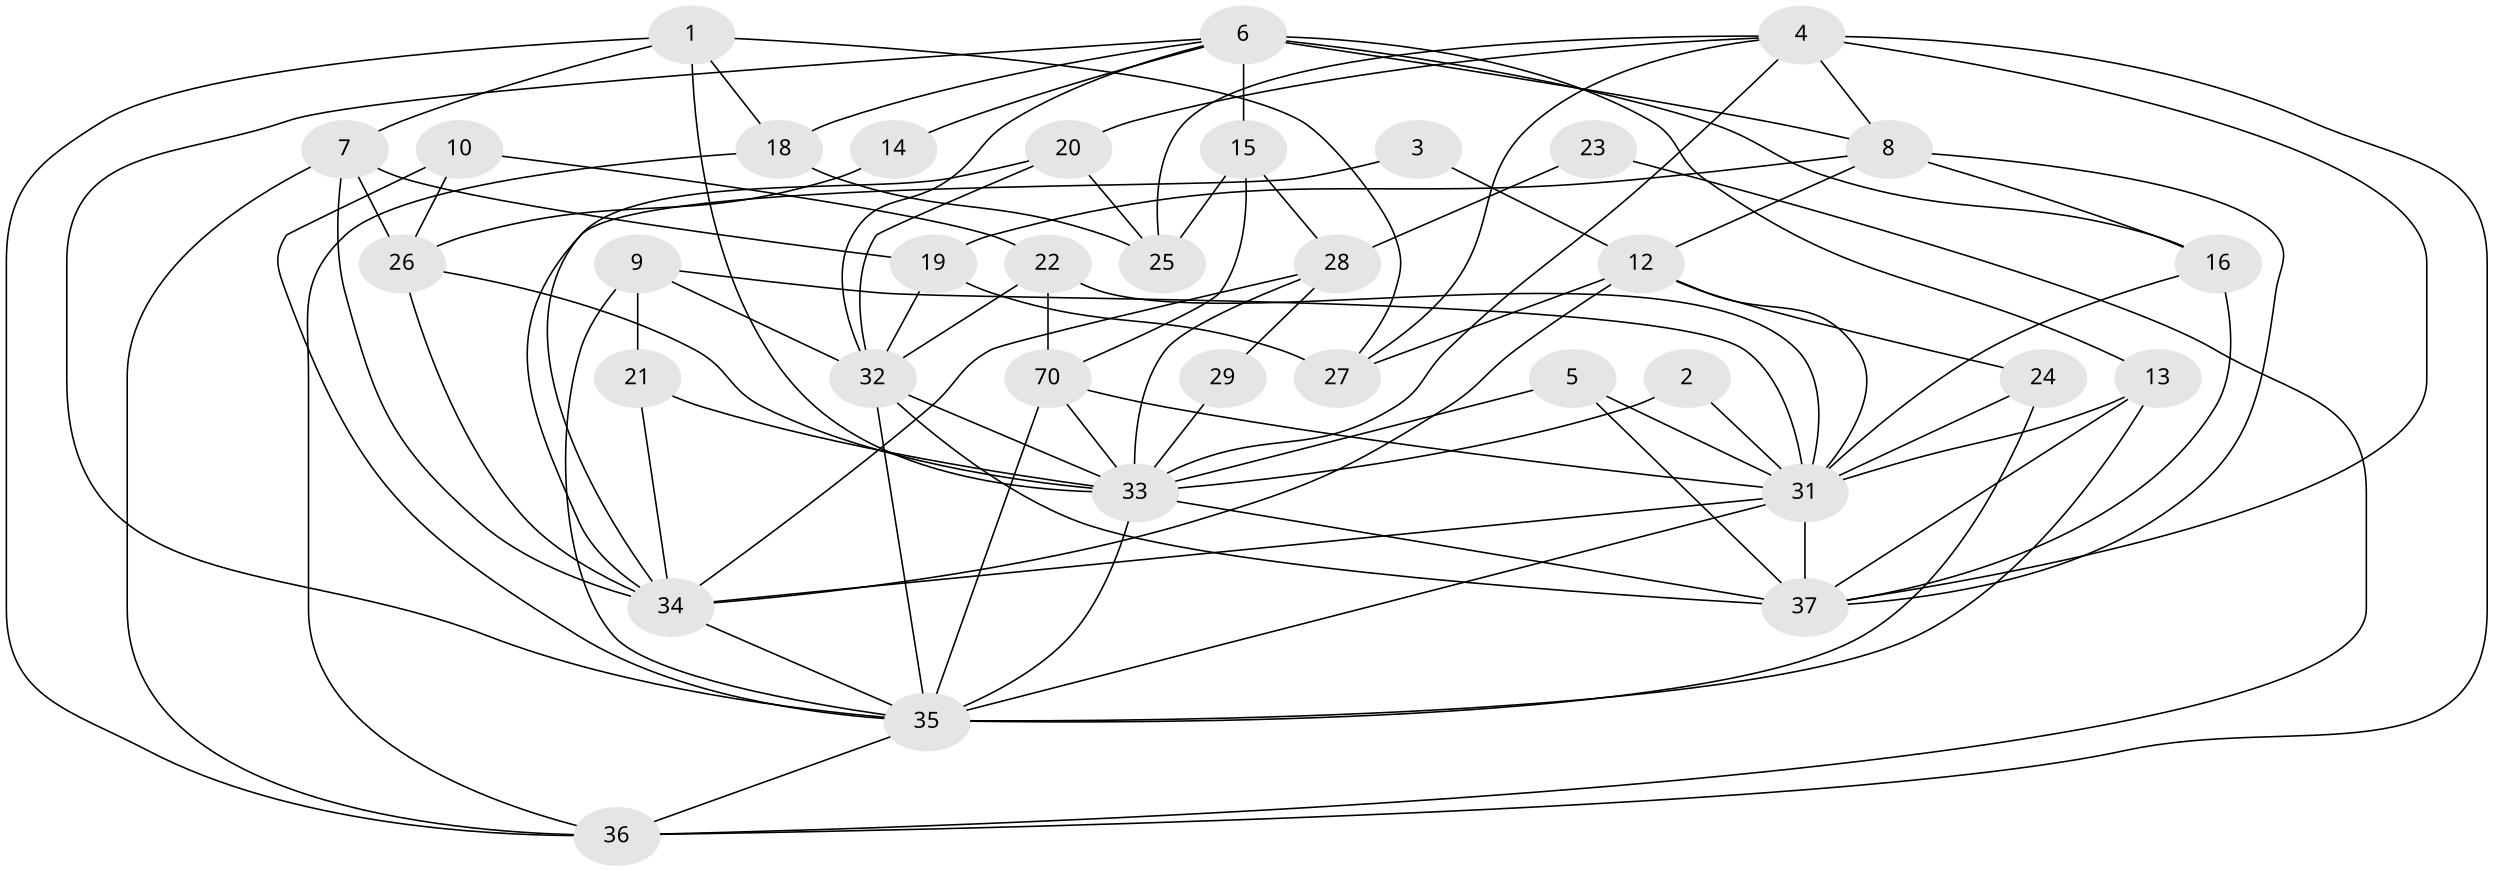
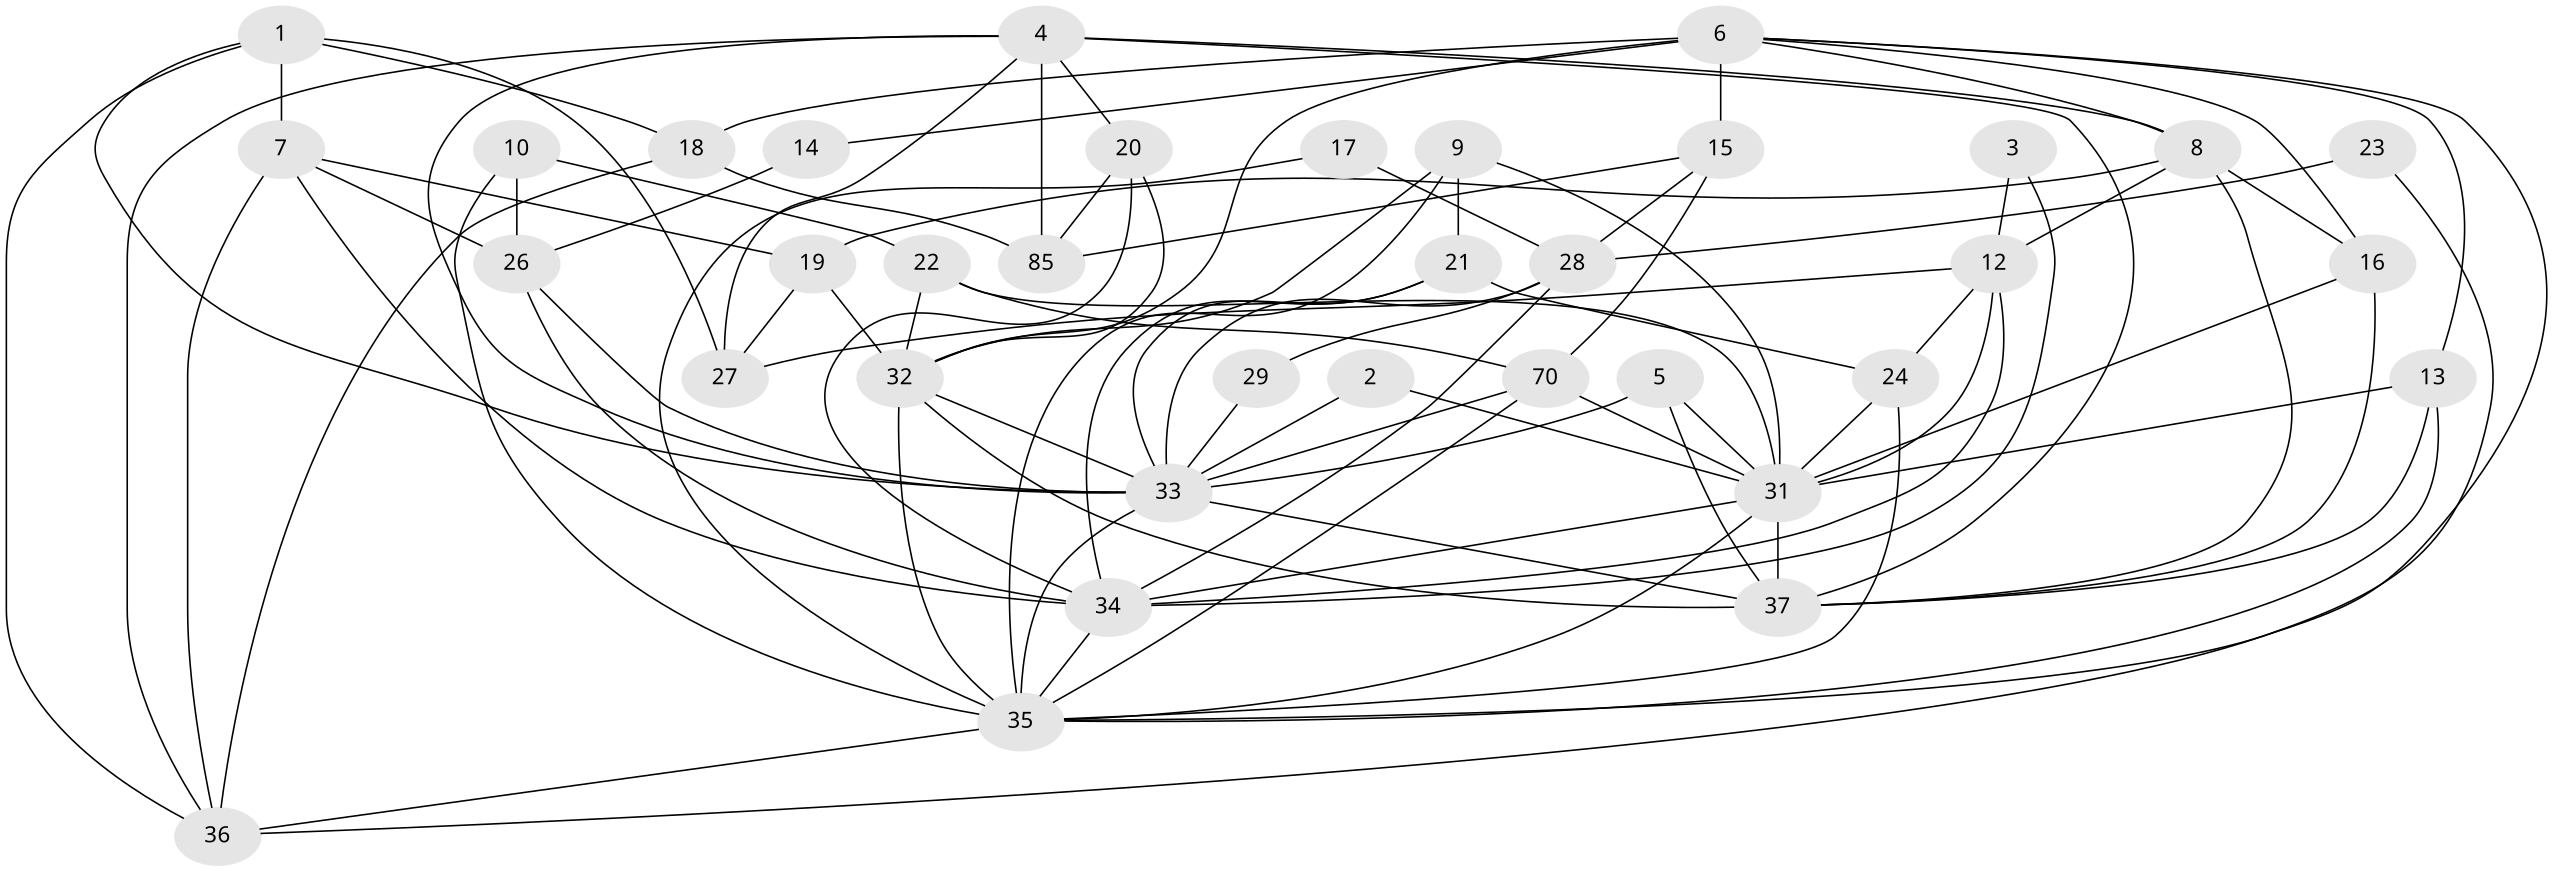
none -> (1344, 149)
(1162, 264) -> (1042, 264)
none -> (1718, 338)
